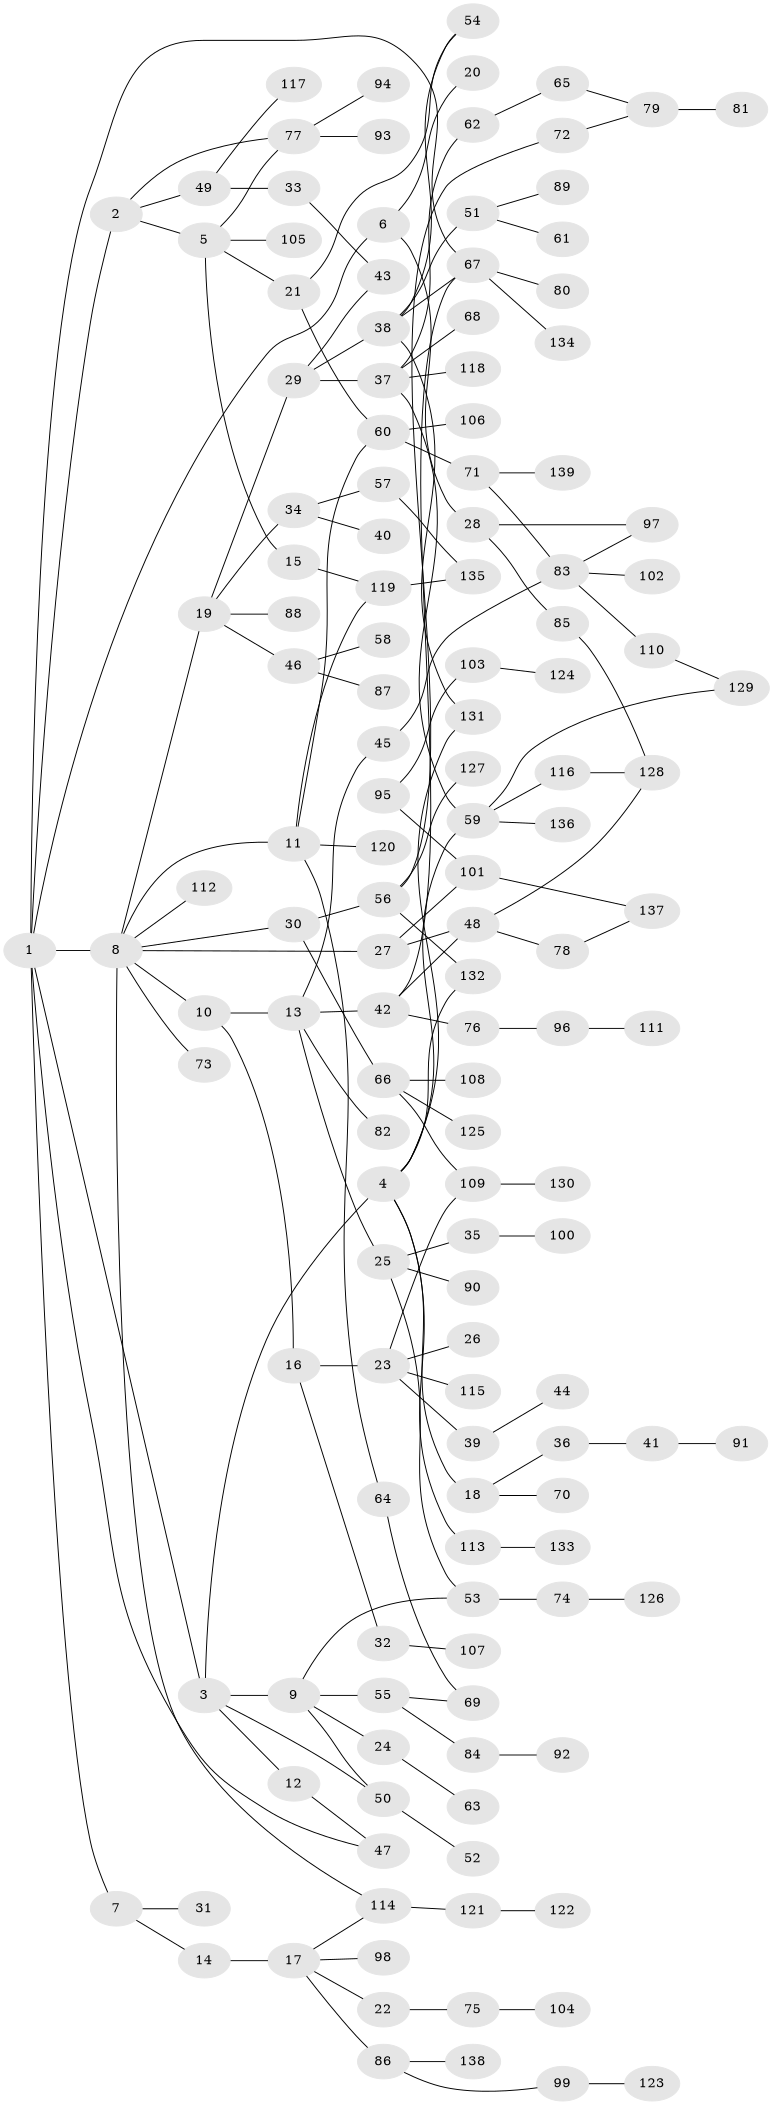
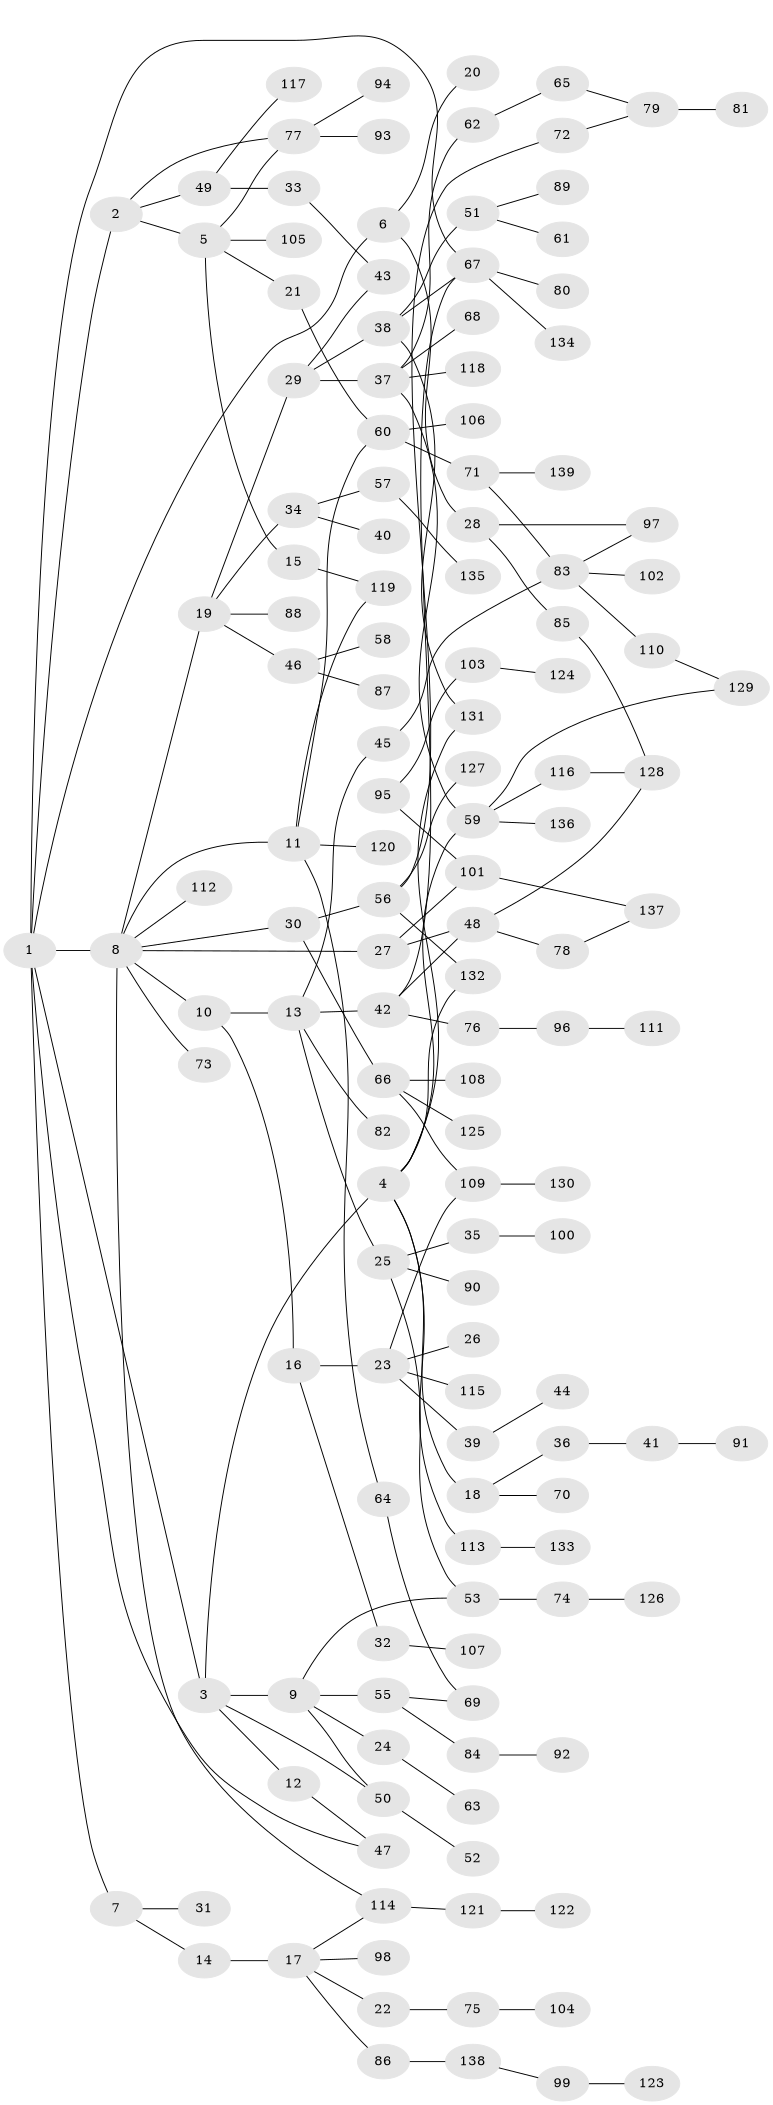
(473, 21) -> none
(428, 582) -> none
(469, 2091) -> (519, 2073)
